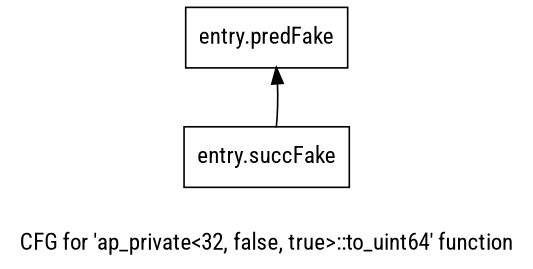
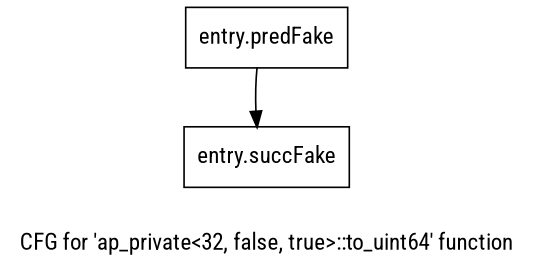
(278, 106) -> (256, 89)
